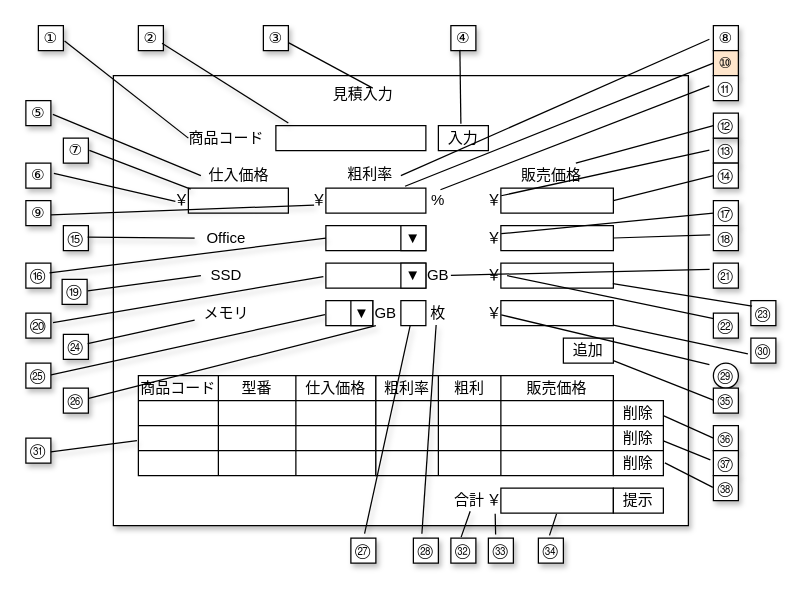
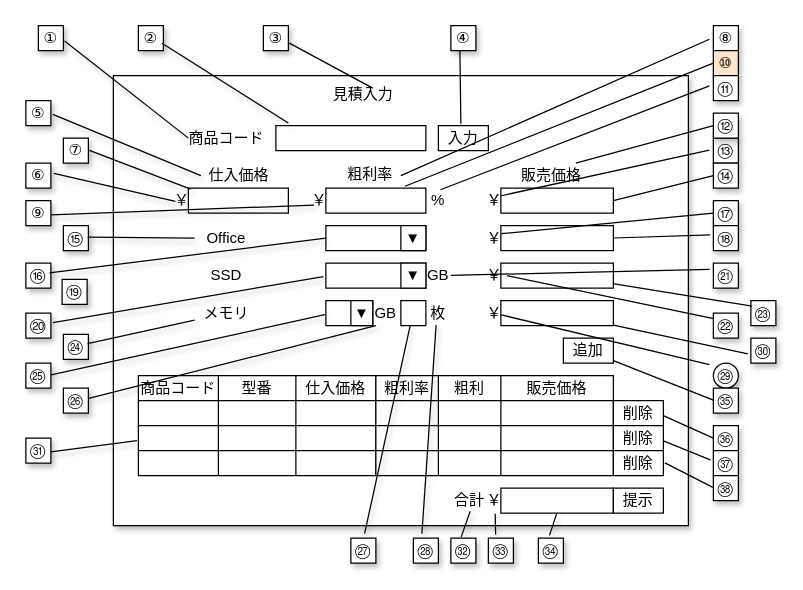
(144, 283) -> none
